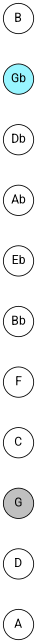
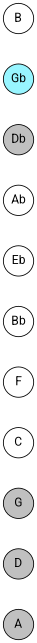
(19, 140) -> (19, 140)
(19, 564) -> (19, 564)
(19, 625) -> (19, 625)
